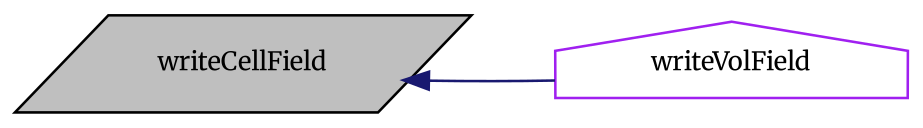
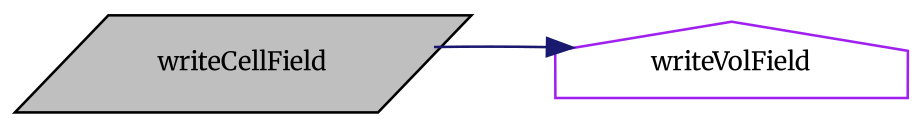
(492, 81) -> (490, 47)
